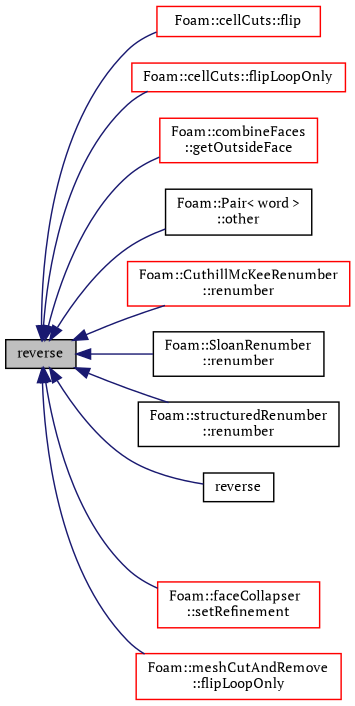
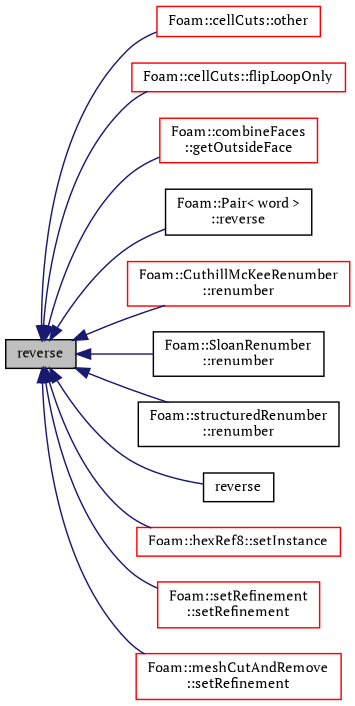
(239, 22) -> (239, 22)
(239, 212) -> (239, 212)
none -> (239, 542)
(239, 605) -> (239, 605)
(239, 677) -> (239, 677)
